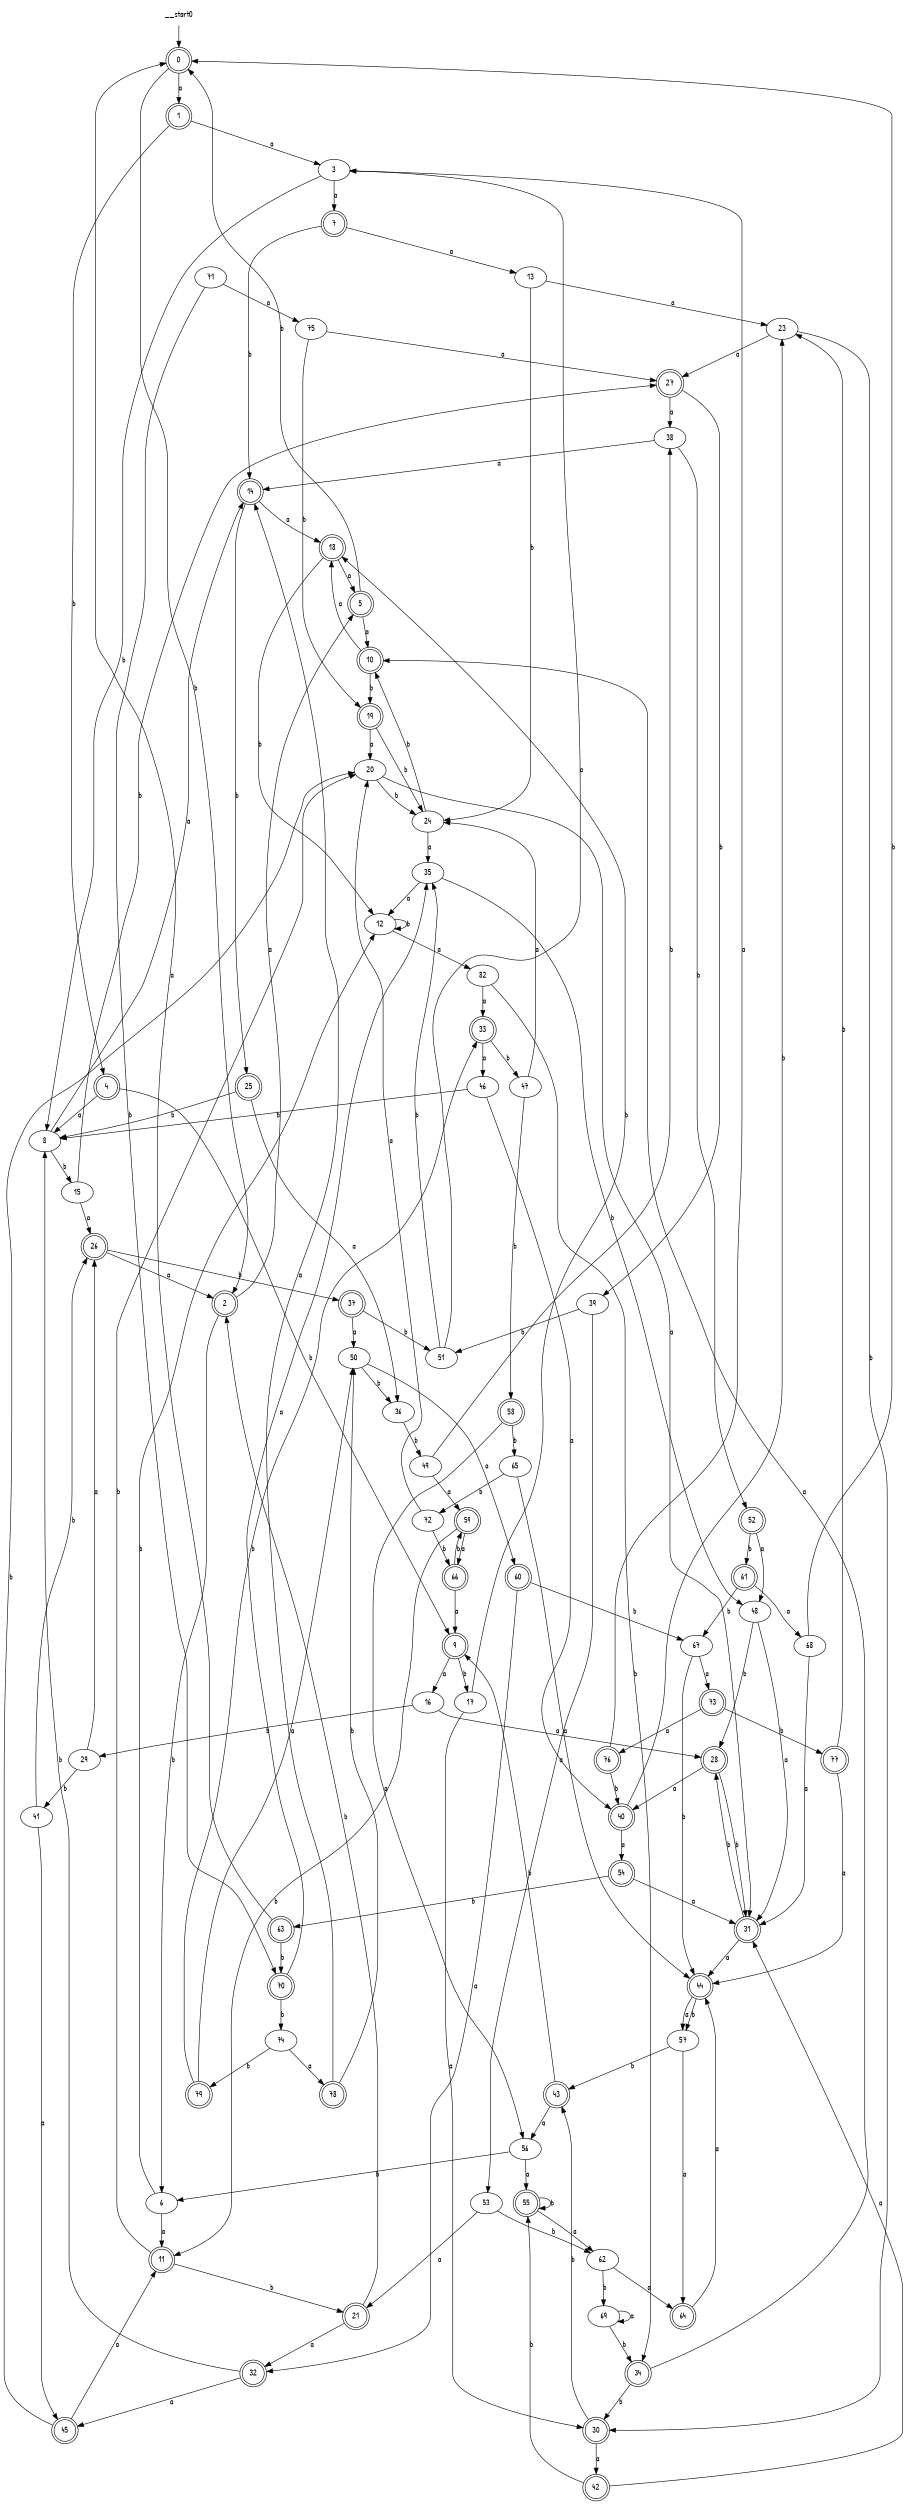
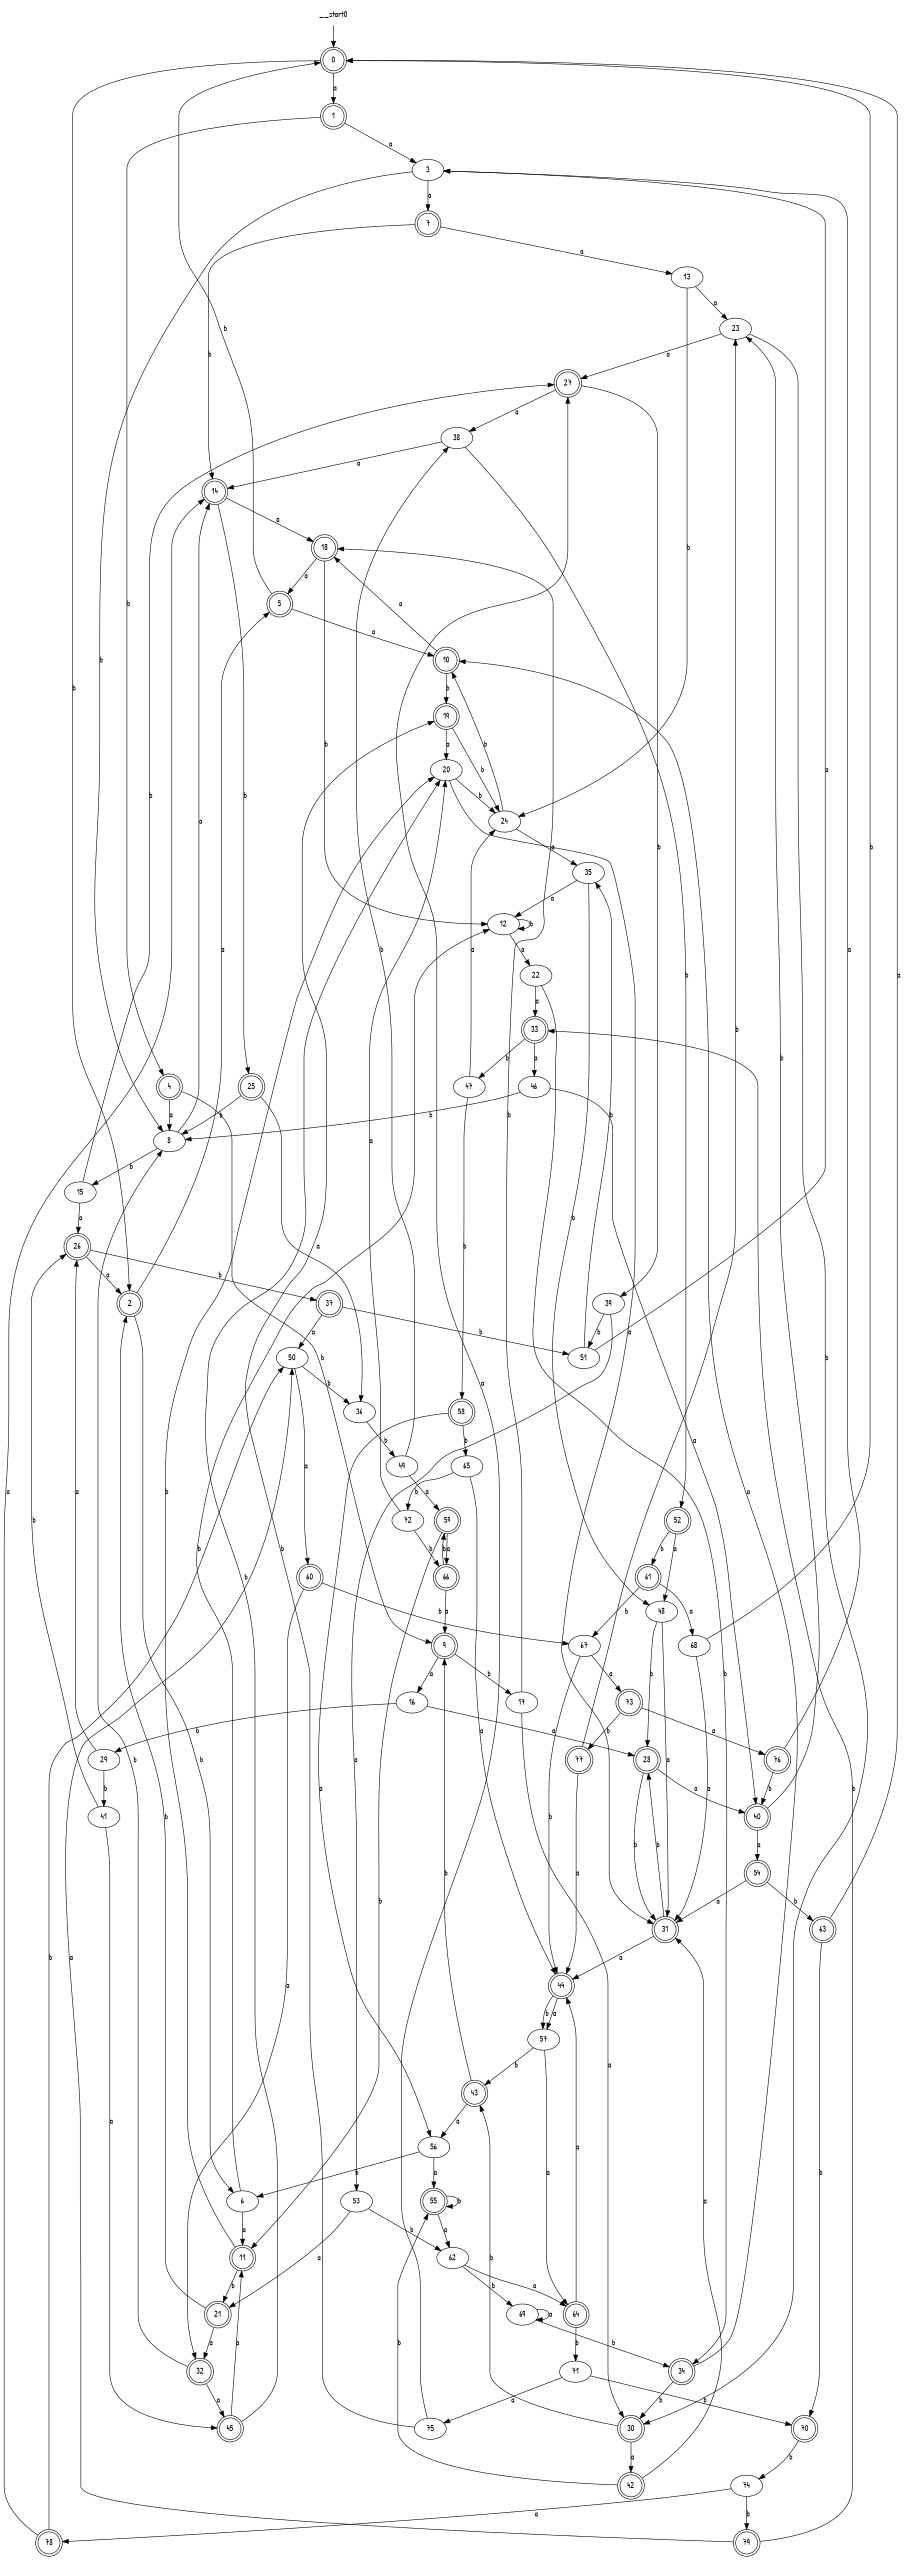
(483, 976) -> (536, 976)
(272, 1425) -> none
none -> (576, 2341)
